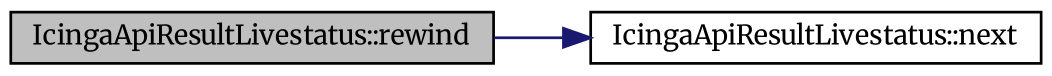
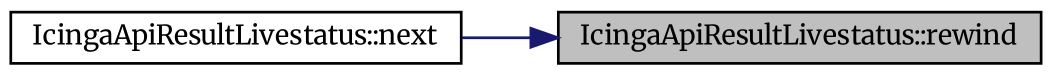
(528, 38) -> (496, 38)
